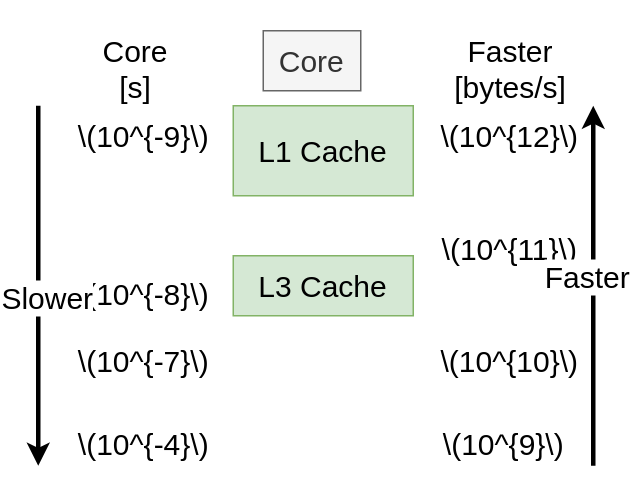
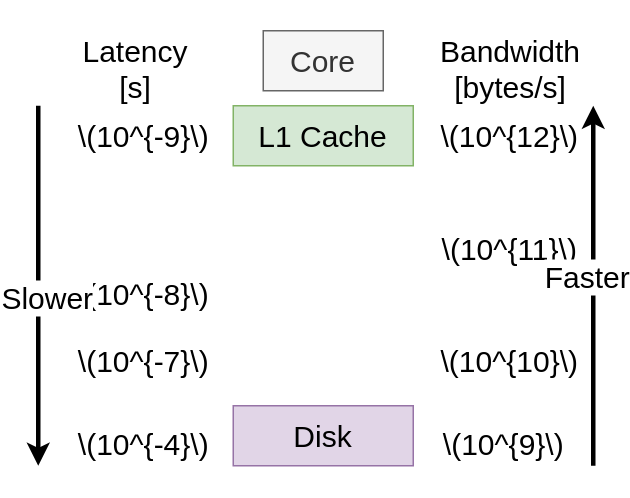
(312, 61) -> (323, 61)
(136, 68) -> (136, 68)
(511, 68) -> (511, 68)
(323, 151) -> (323, 136)
(323, 286) -> none
none -> (323, 436)
